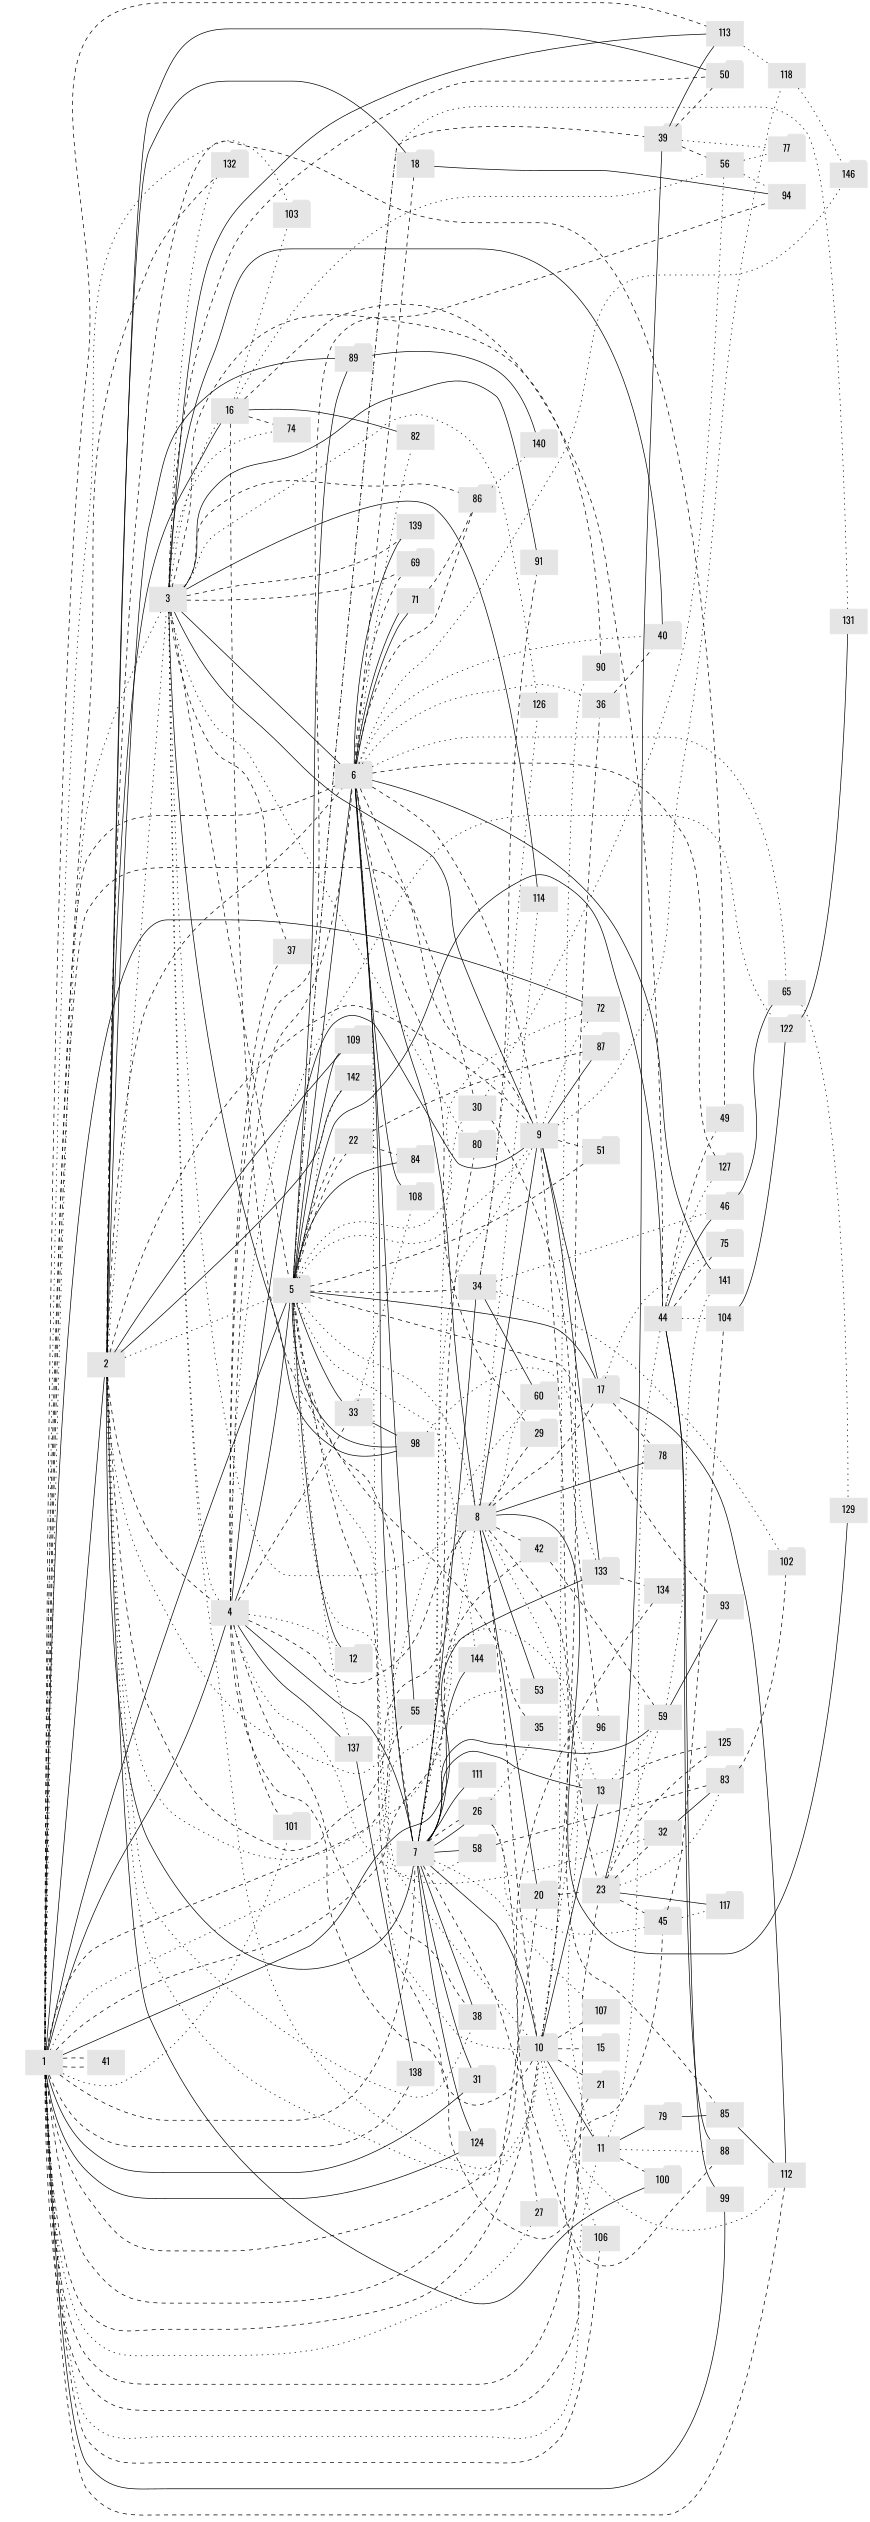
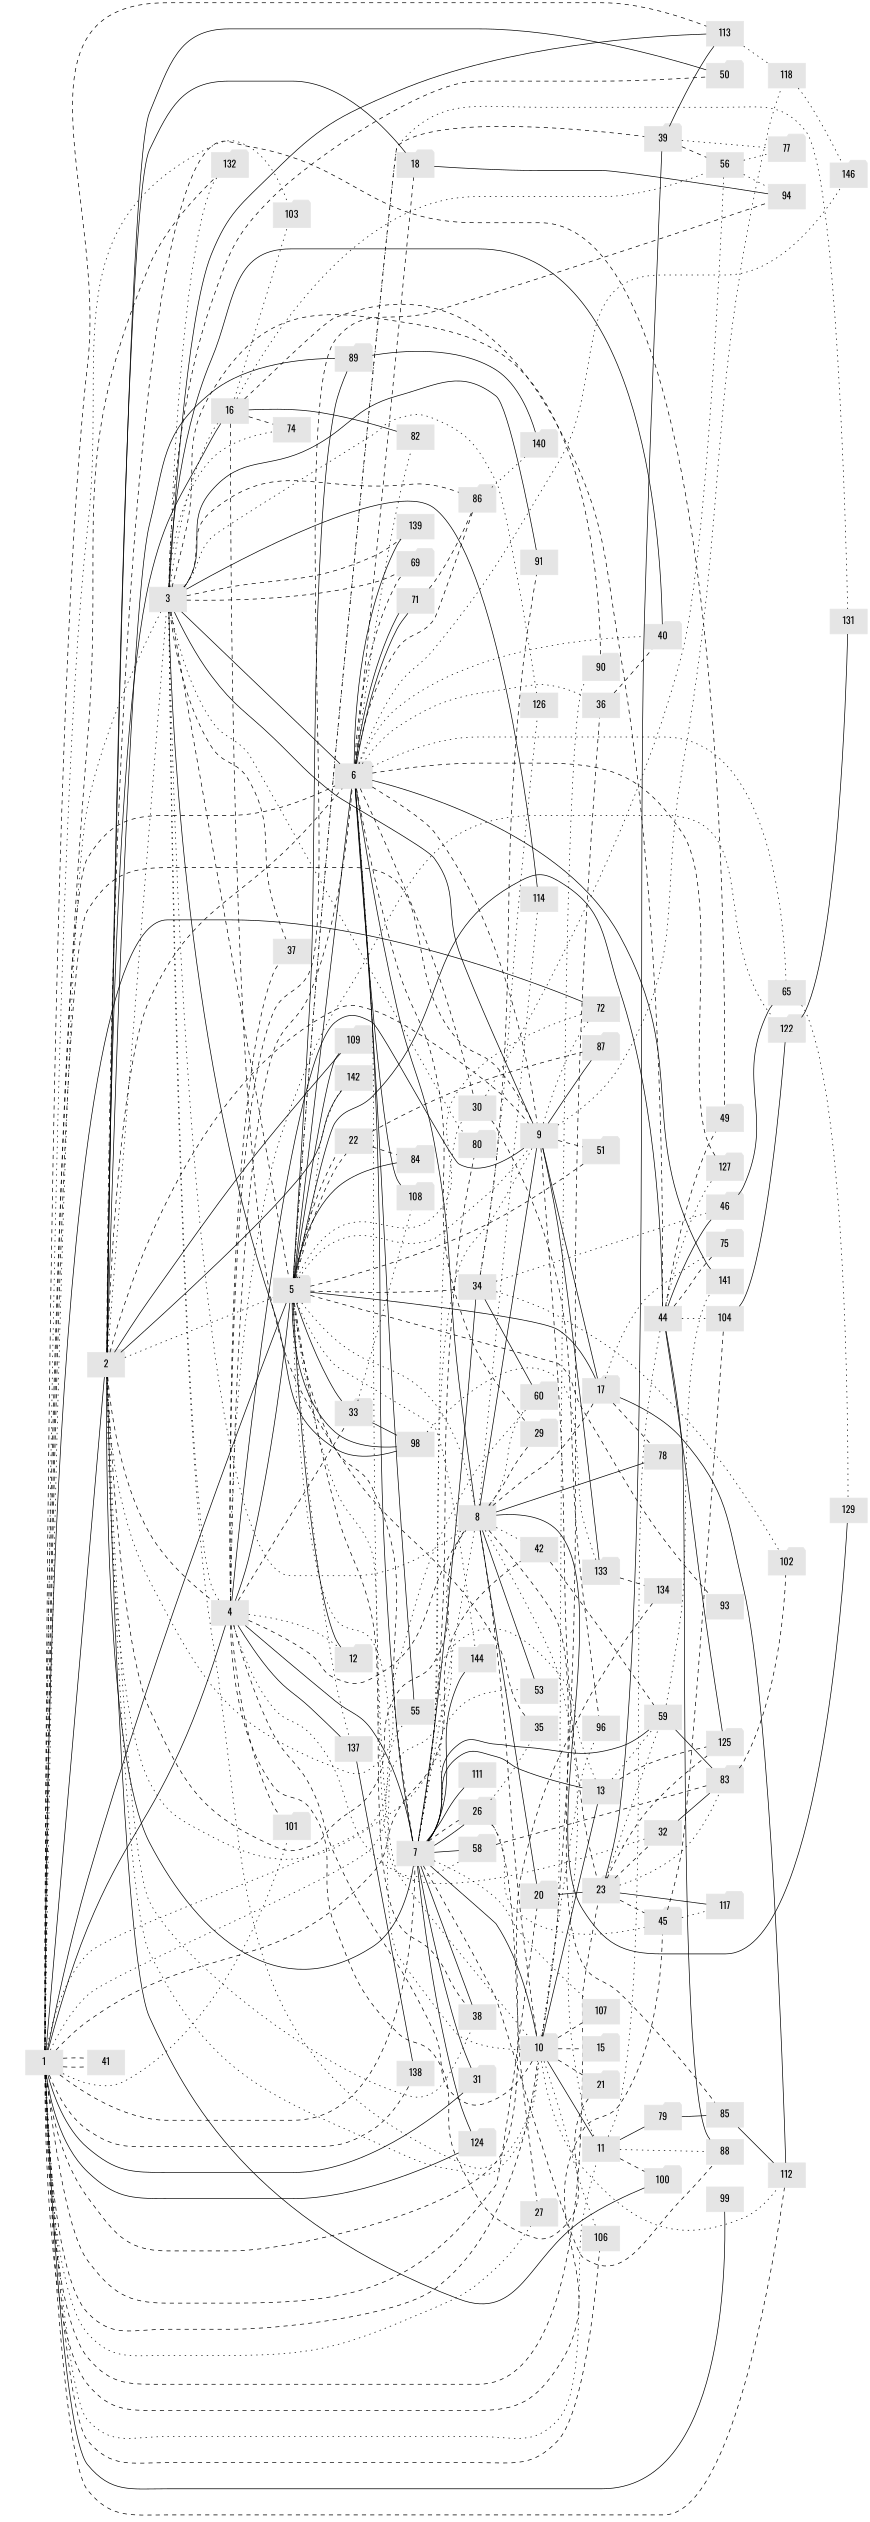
(689, 112) -> none
(508, 1534) -> (508, 1534)
(694, 1662) -> (698, 1754)
(687, 1760) -> (694, 1531)
(368, 1869) -> none
(230, 1889) -> (230, 1889)
(570, 1893) -> (570, 1893)
